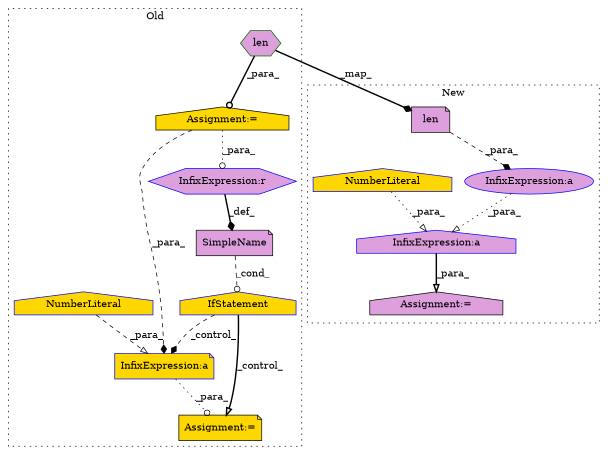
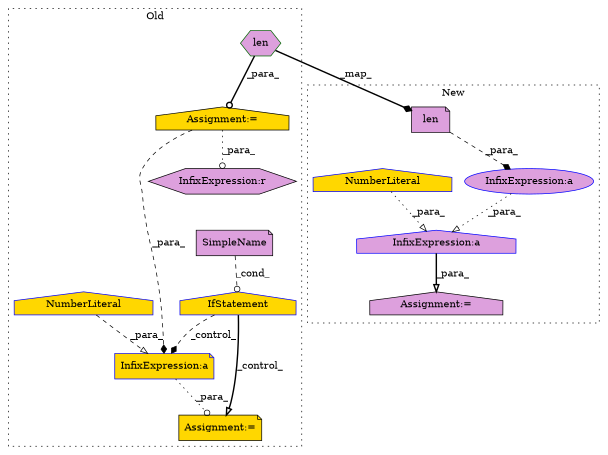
(222, 181) -> (222, 181)
(228, 208) -> none
